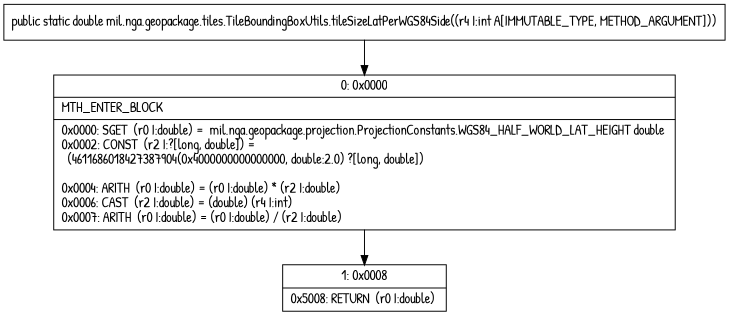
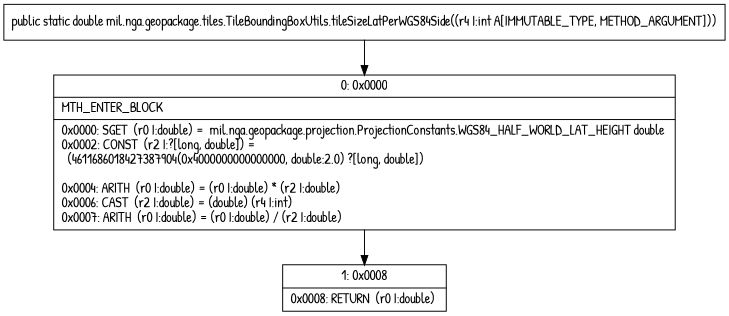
(364, 299) -> (364, 299)
